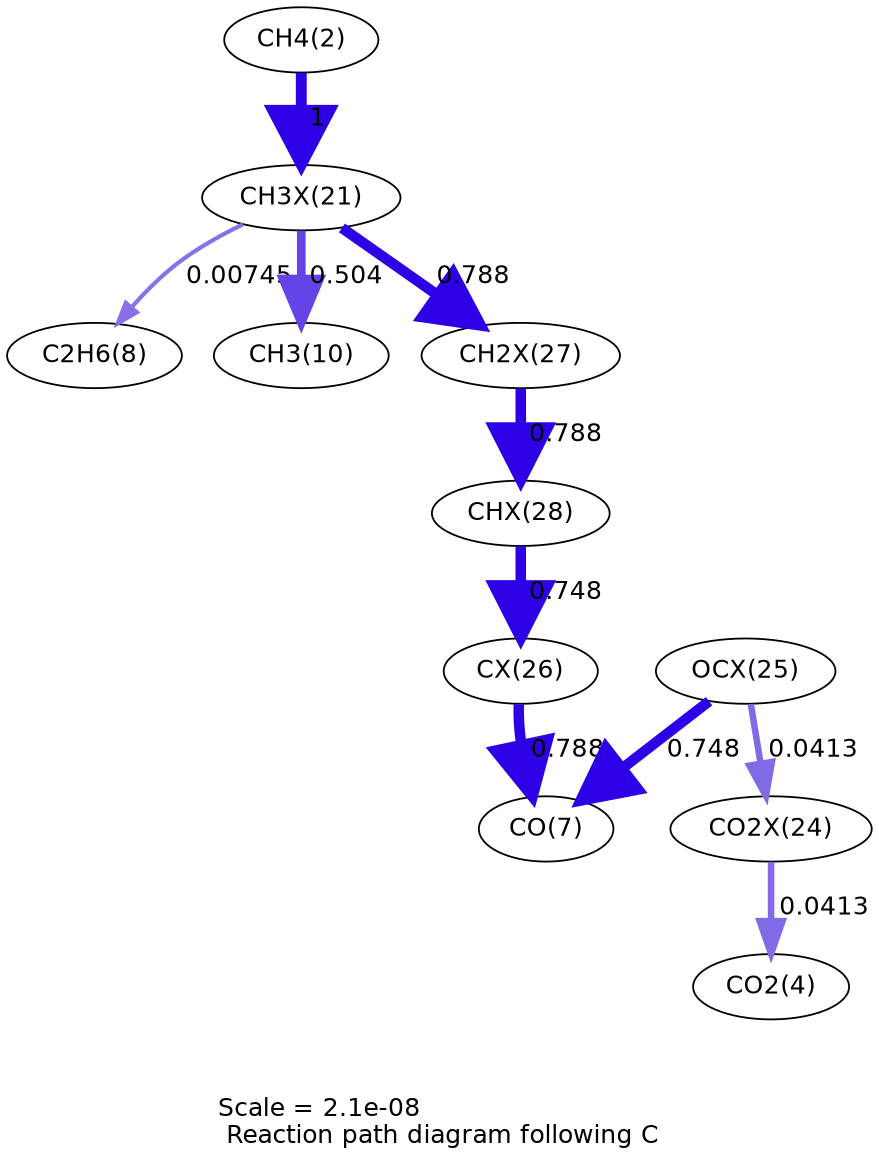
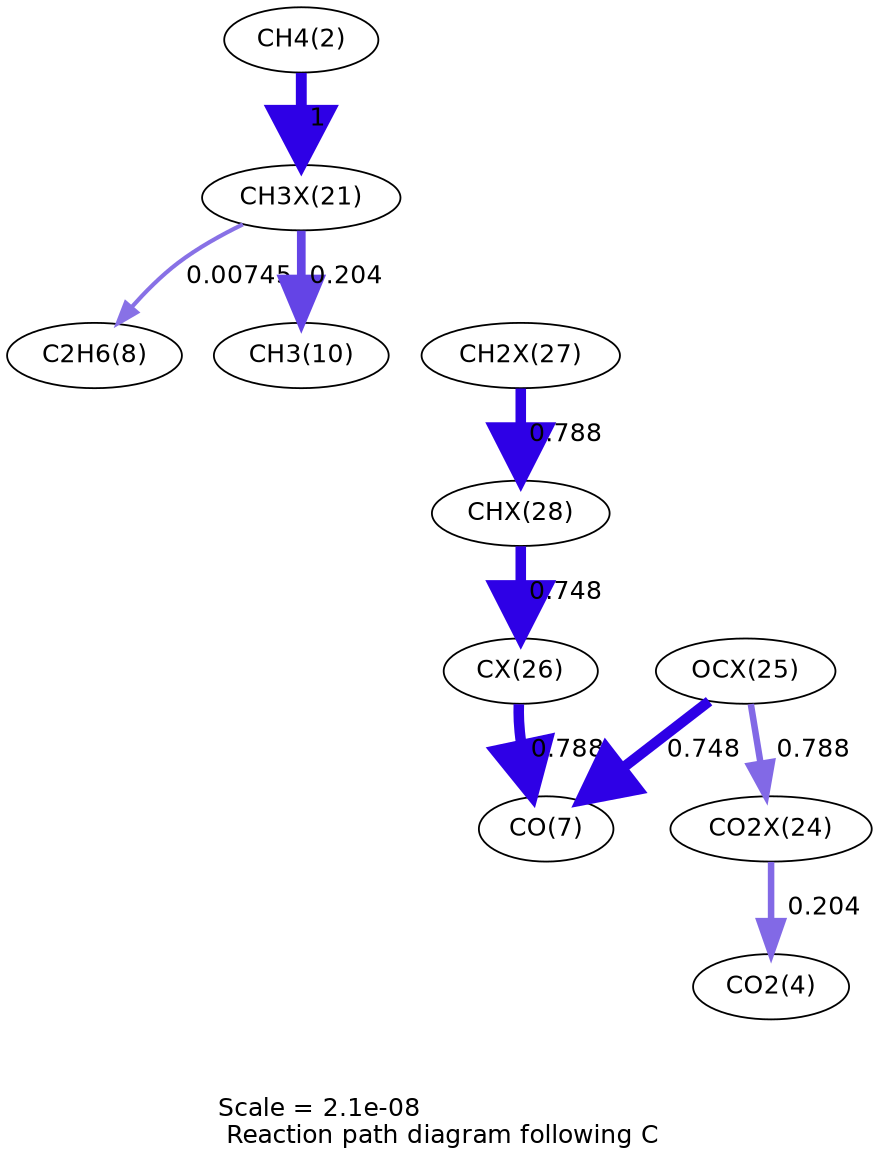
(390, 261) -> none
(343, 277) -> (343, 277)
(810, 750) -> (810, 750)
(821, 908) -> (821, 908)
